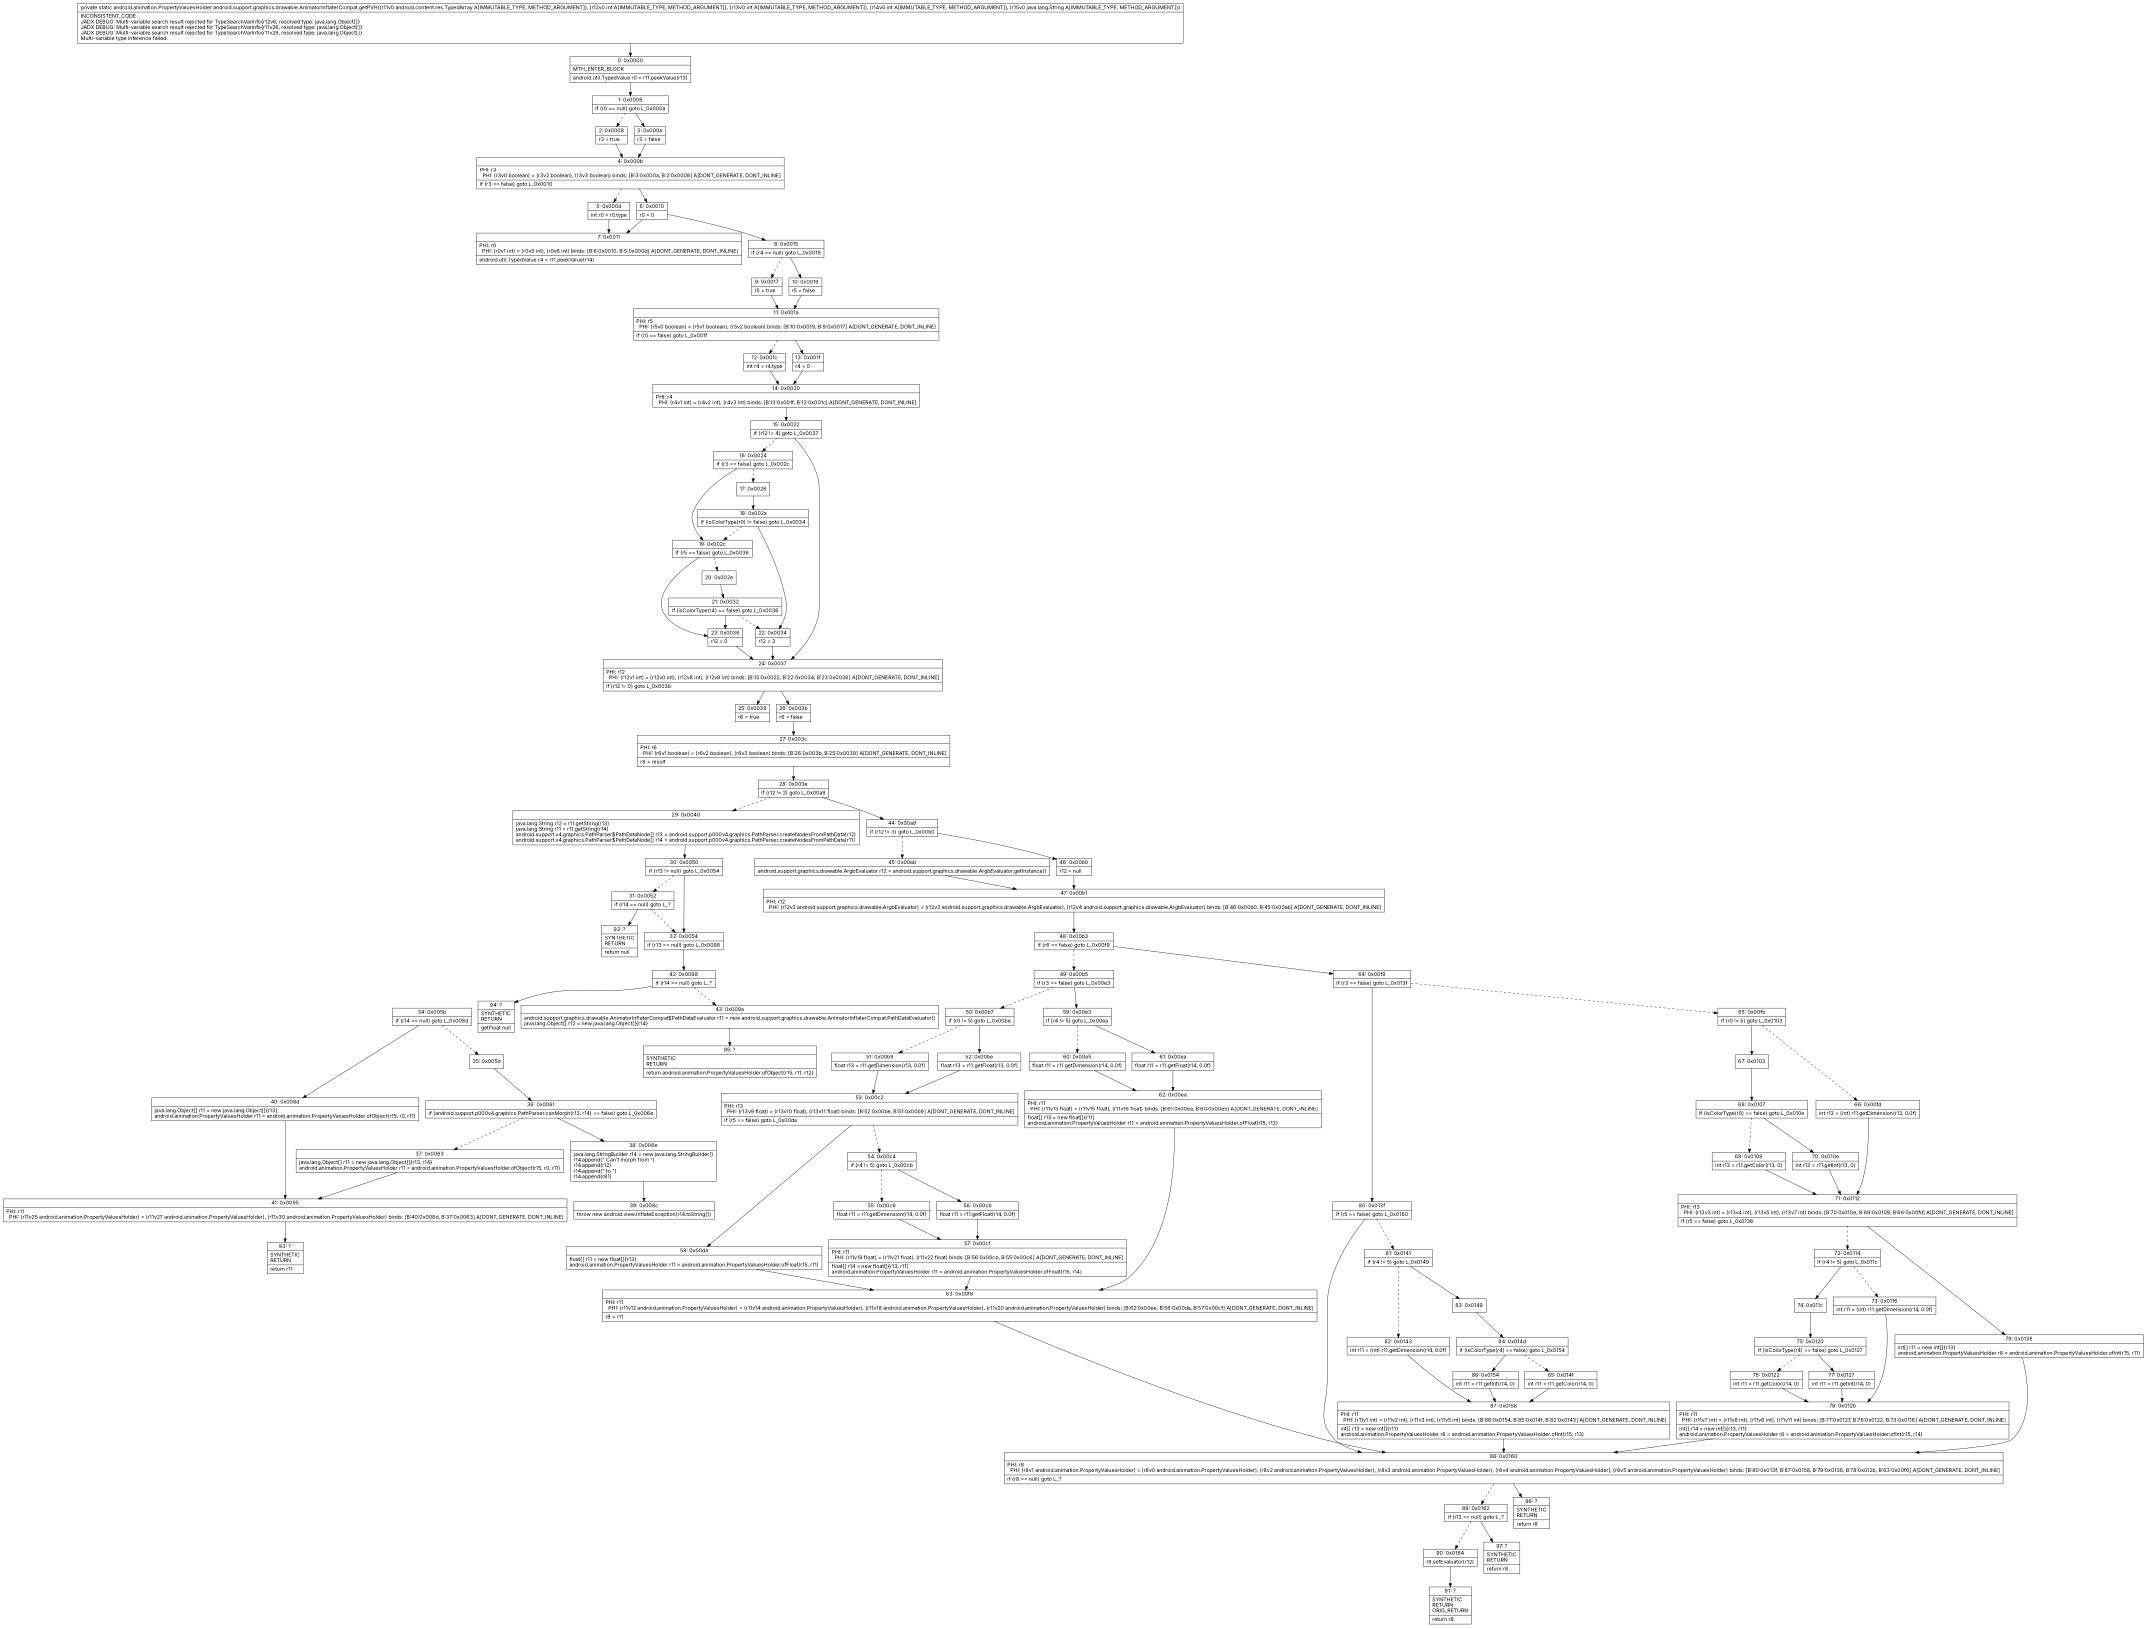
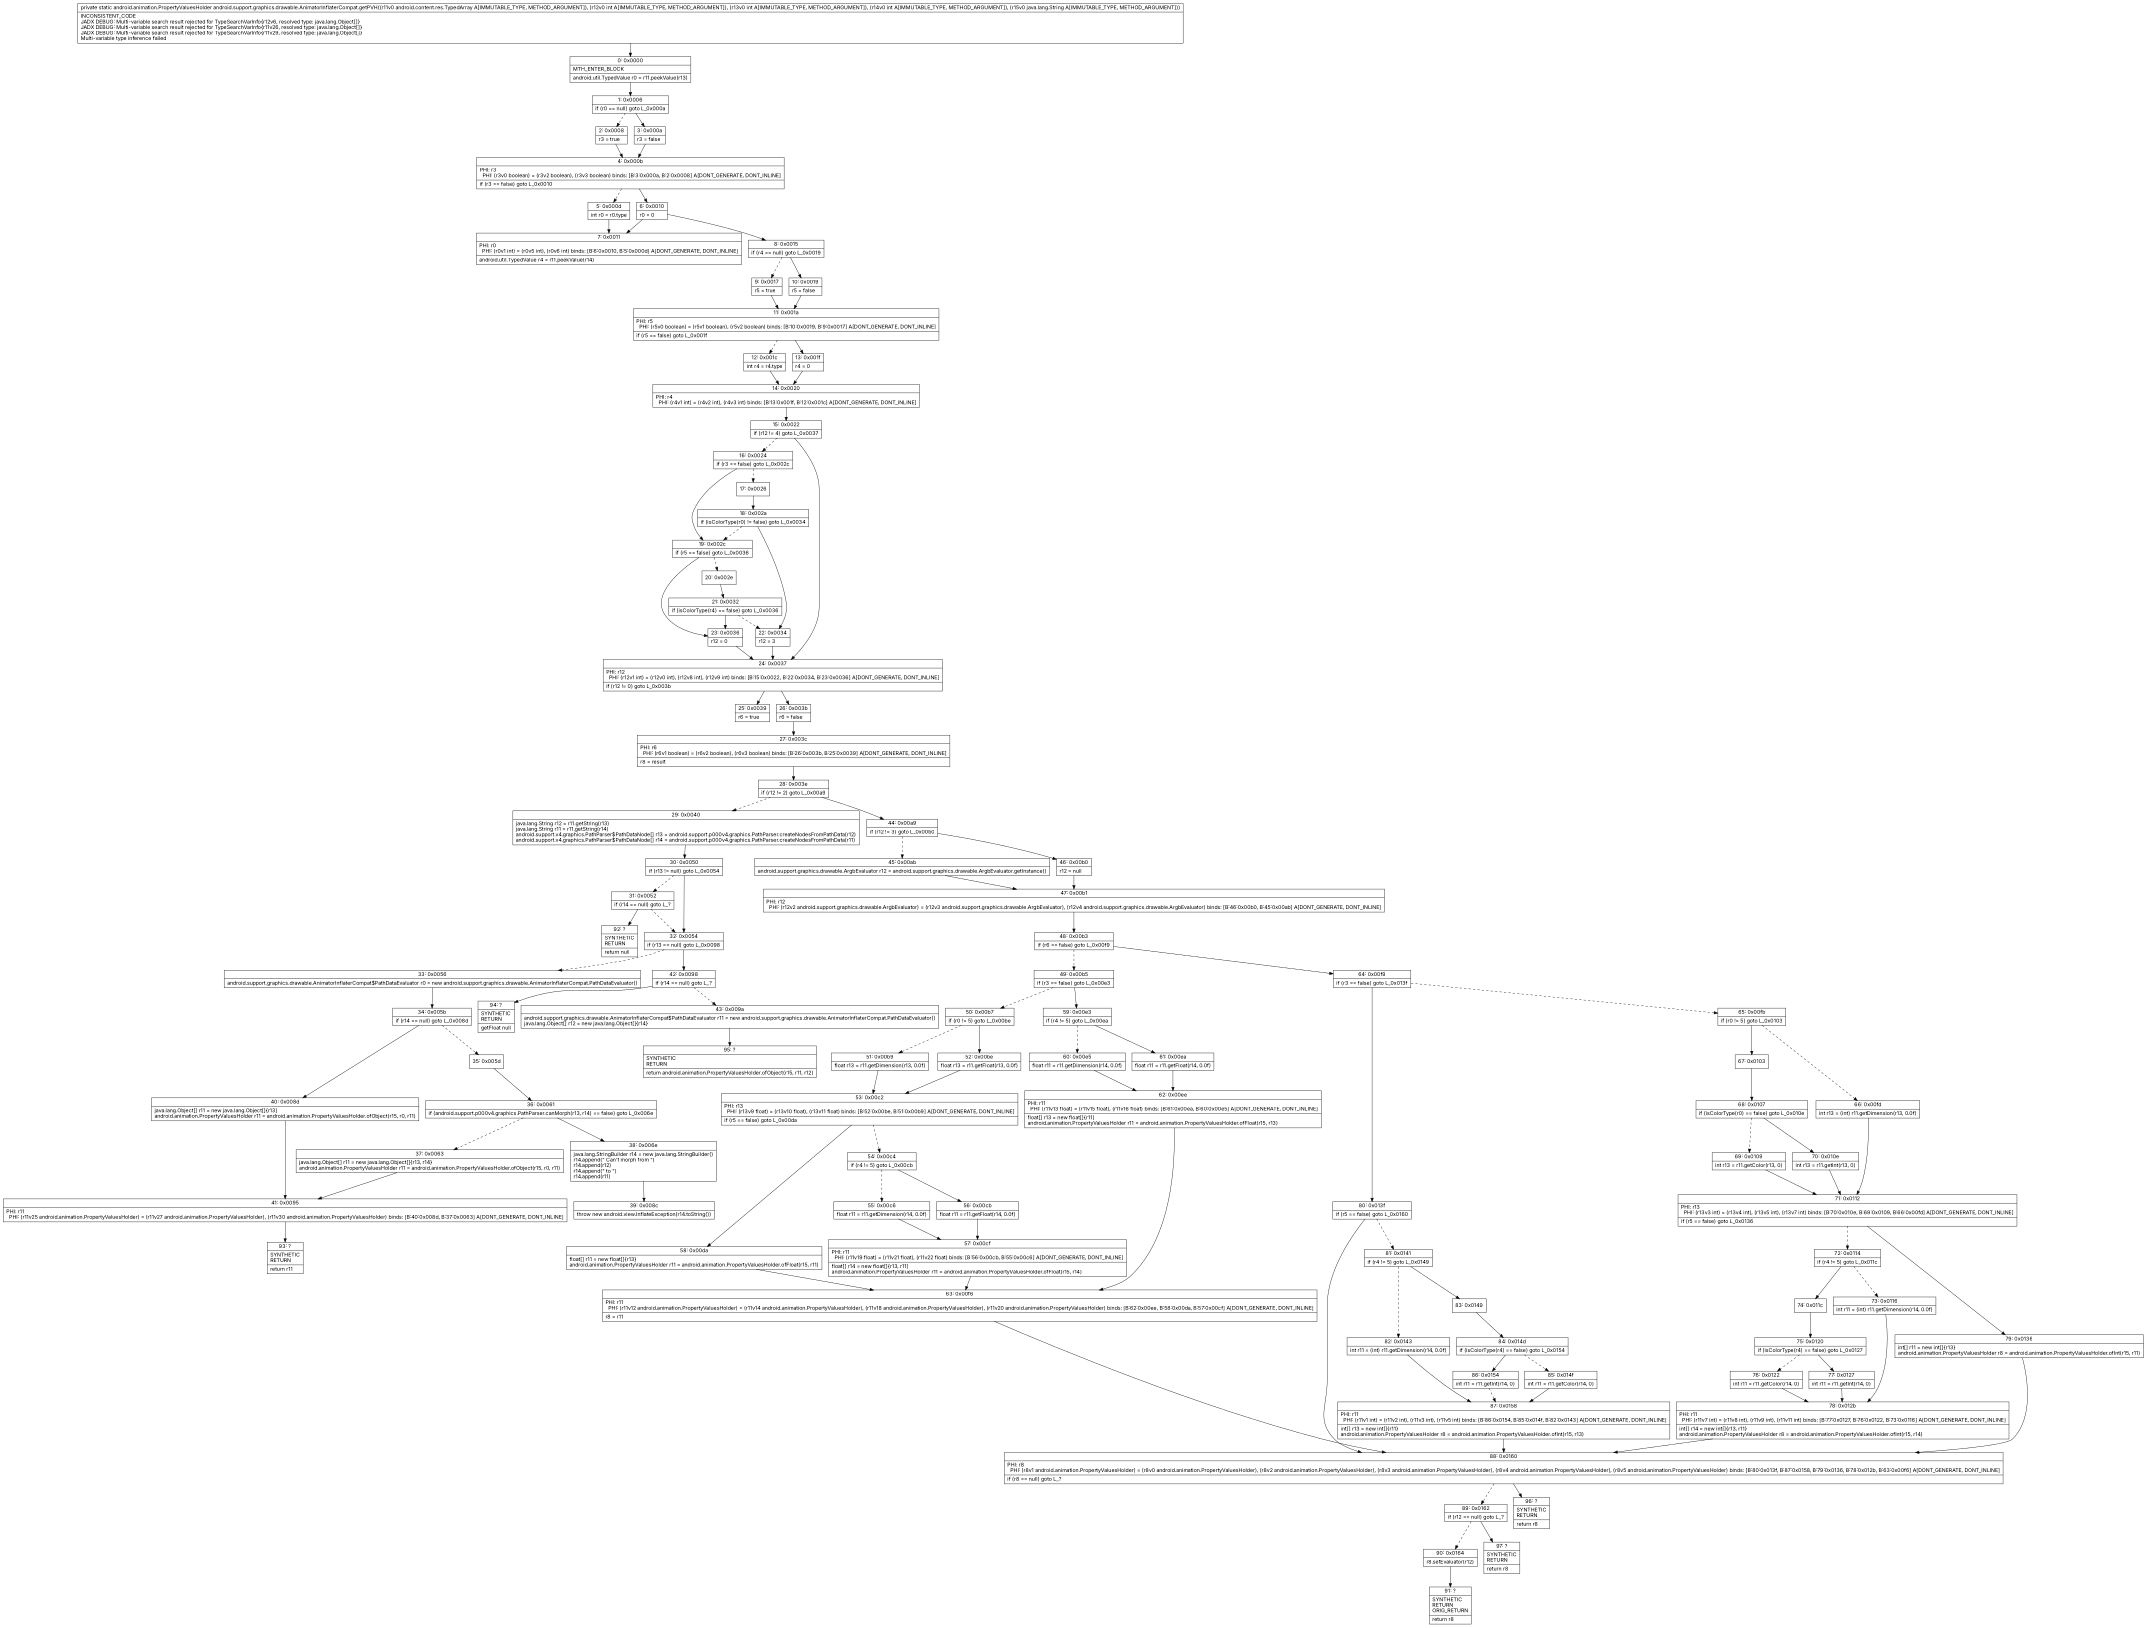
none -> (432, 979)
(593, 1177) -> (592, 1177)
(1492, 1394) -> (1492, 1394)
